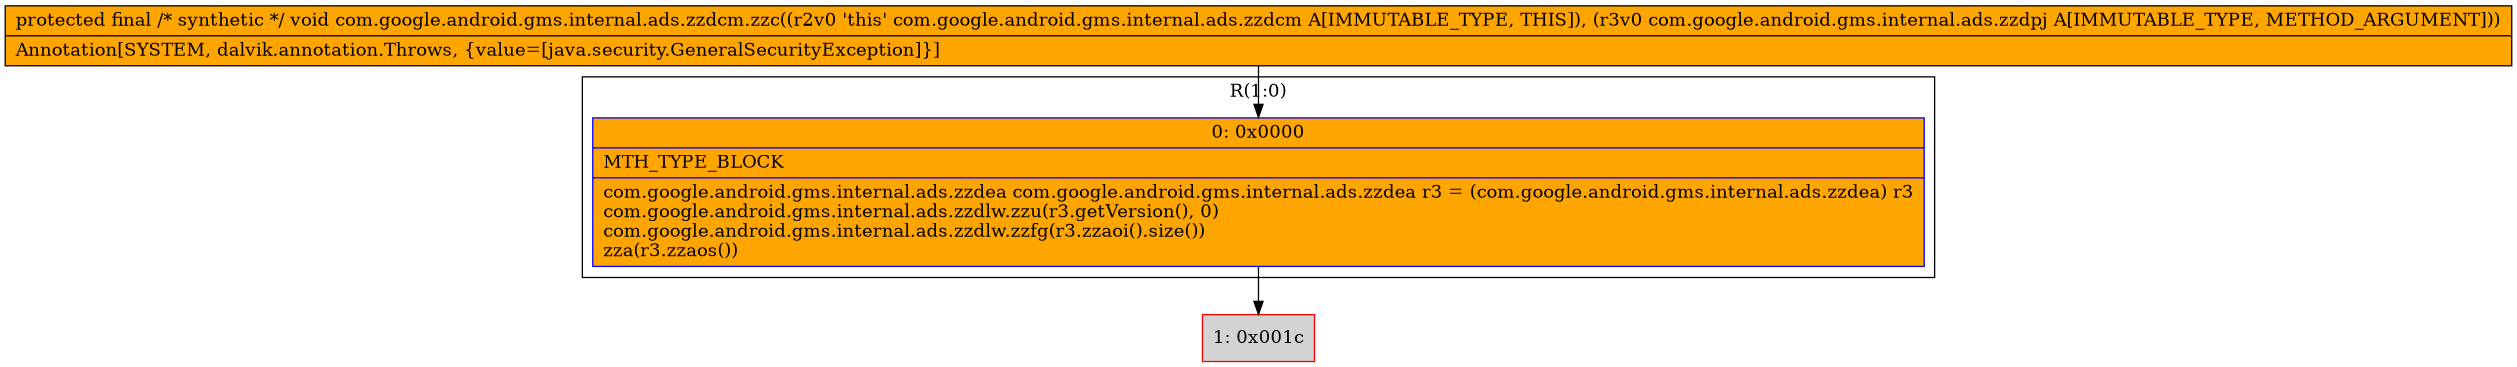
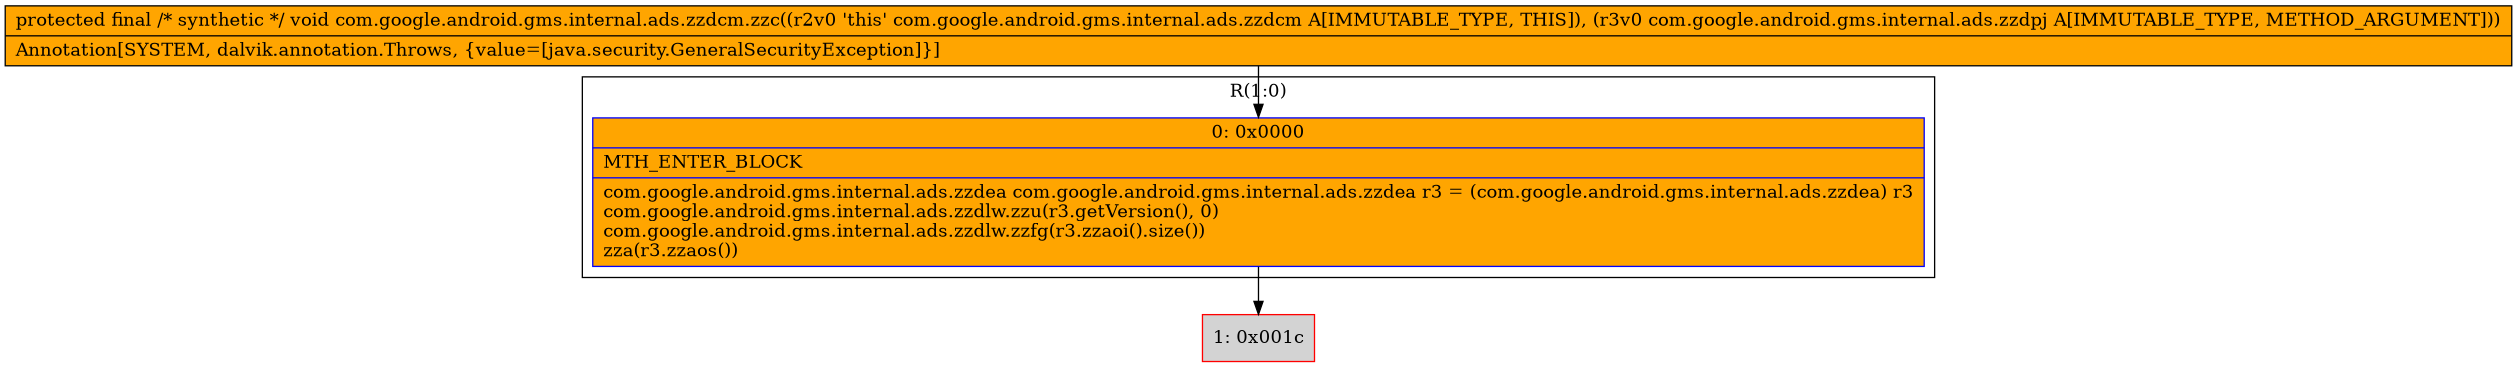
(694, 162) -> (704, 162)
